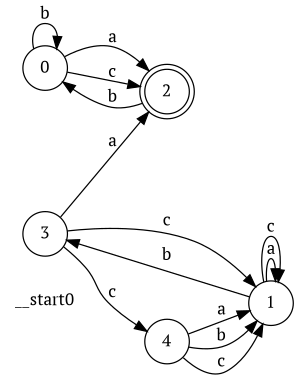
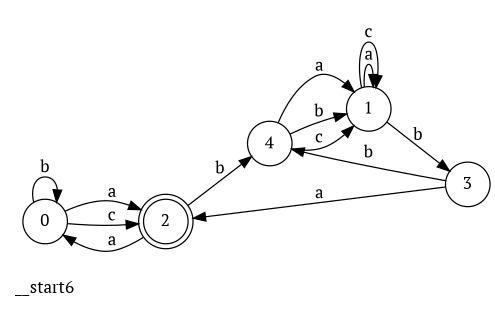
(113, 97) -> (112, 241)
none -> (215, 185)
(163, 233) -> none
(113, 293) -> (369, 153)
(45, 301) -> (45, 288)
